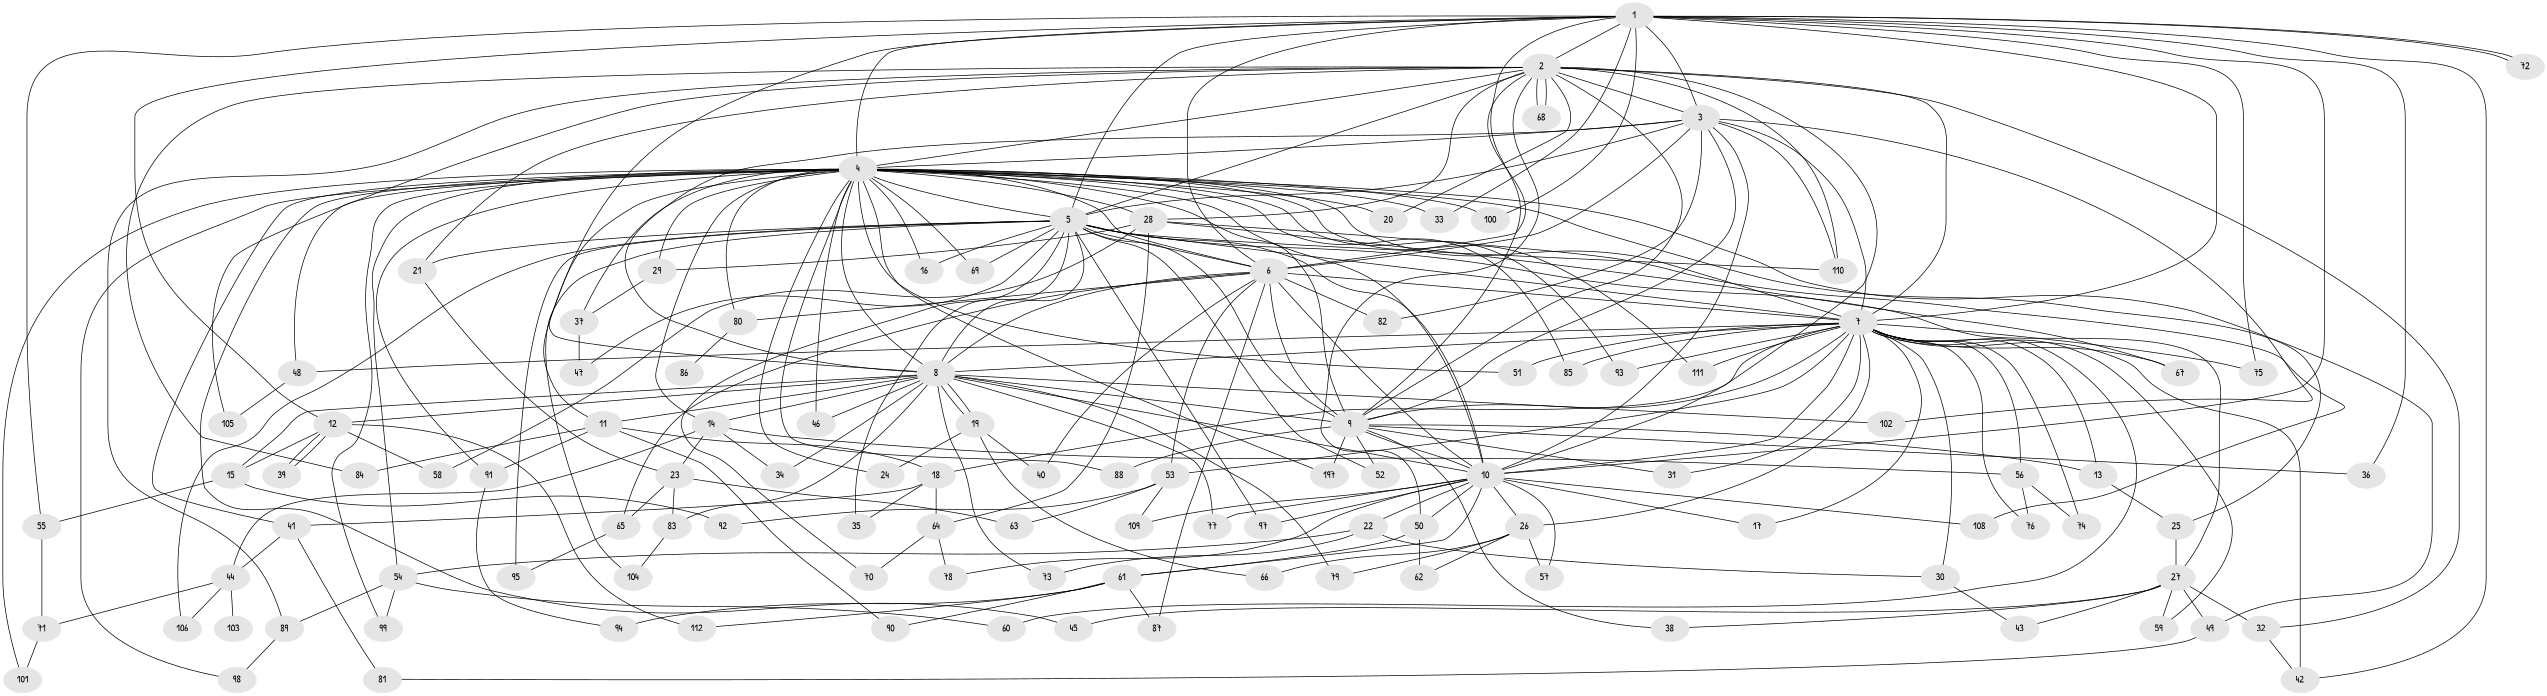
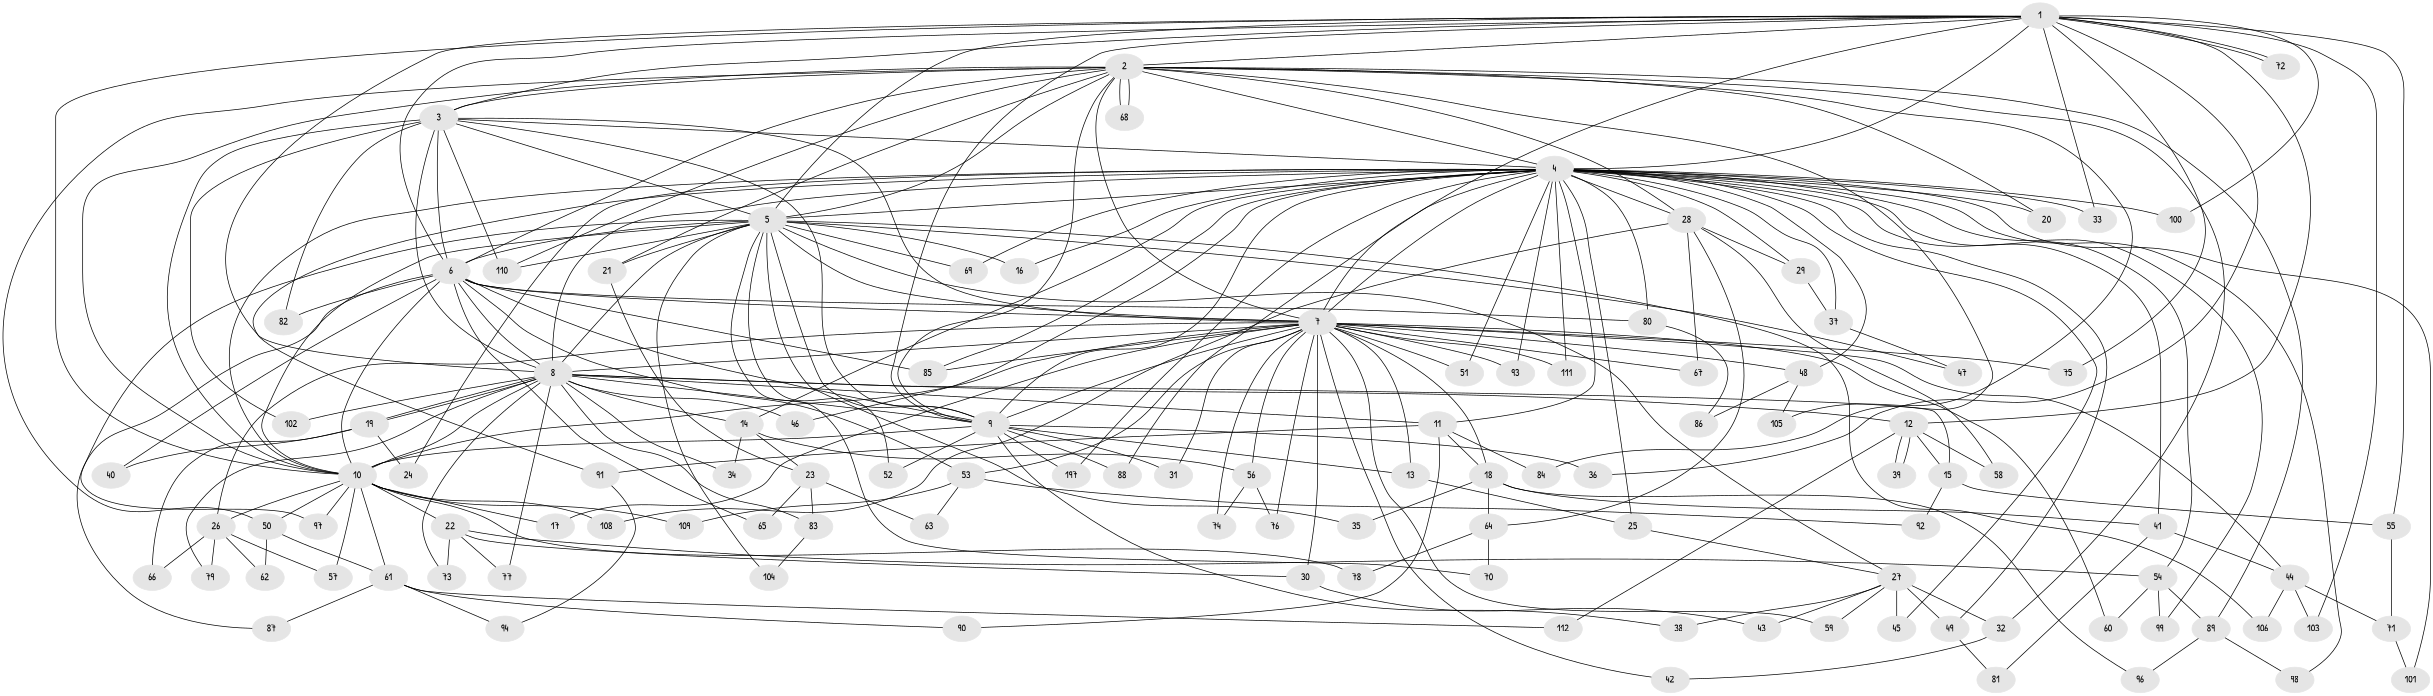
(2421, 62) -> (2377, 193)
(1089, 205) -> (687, 326)
none -> (1759, 395)
(453, 493) -> (1865, 358)
(1310, 503) -> (479, 552)
(516, 578) -> none
none -> (2140, 680)
